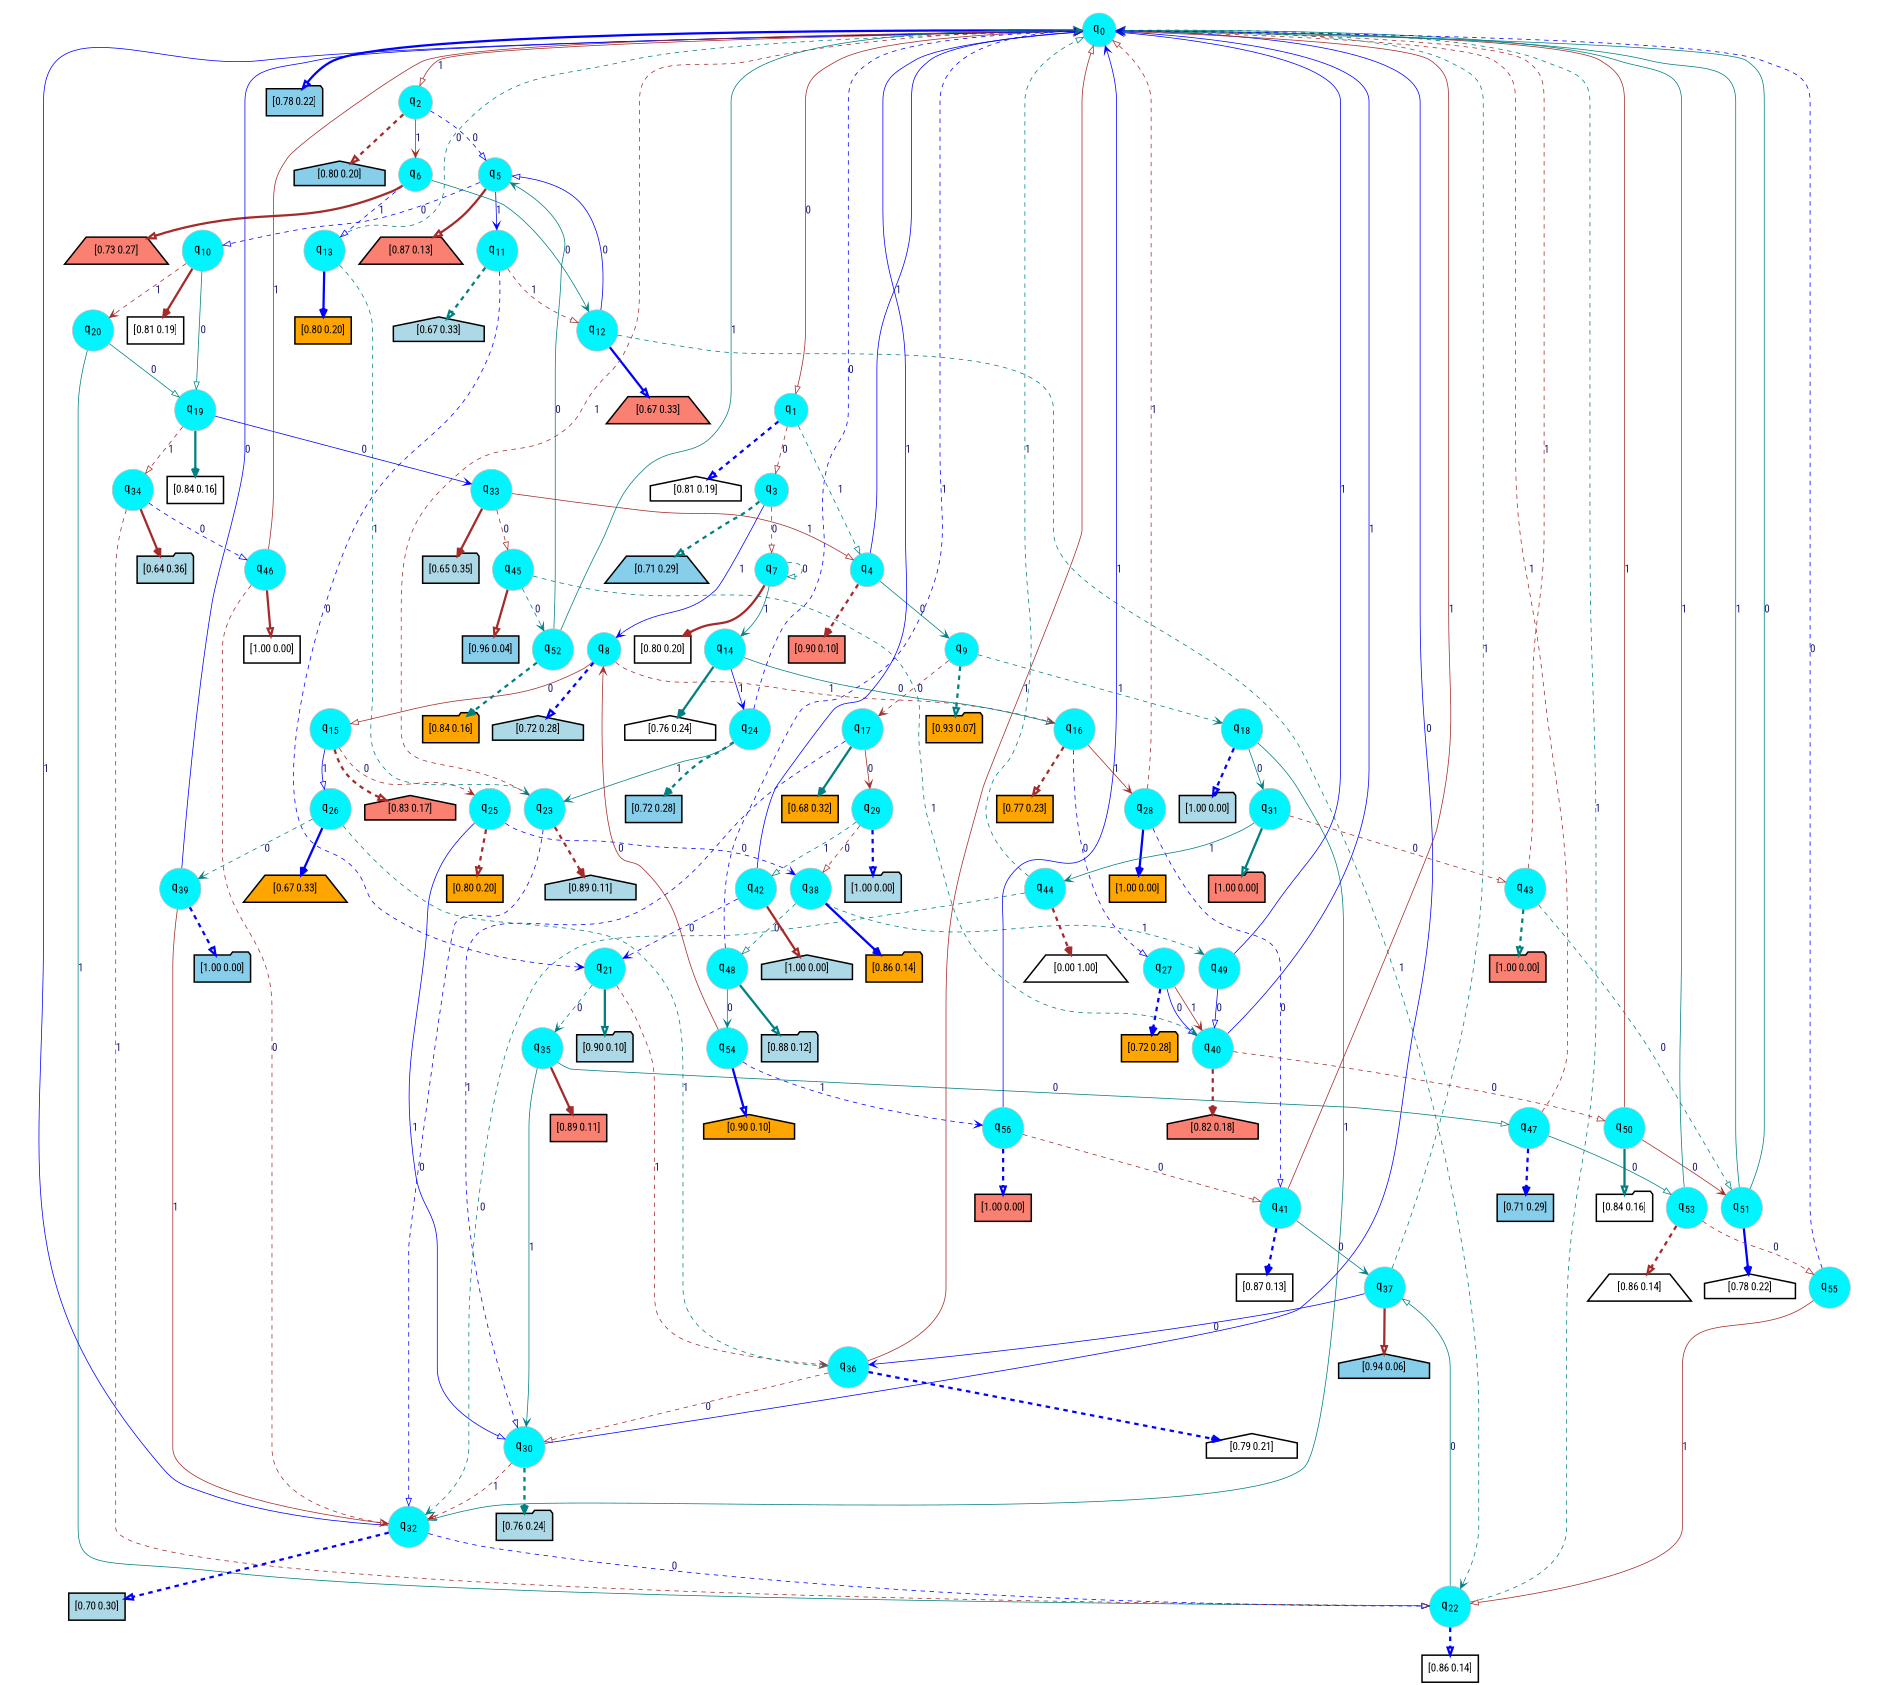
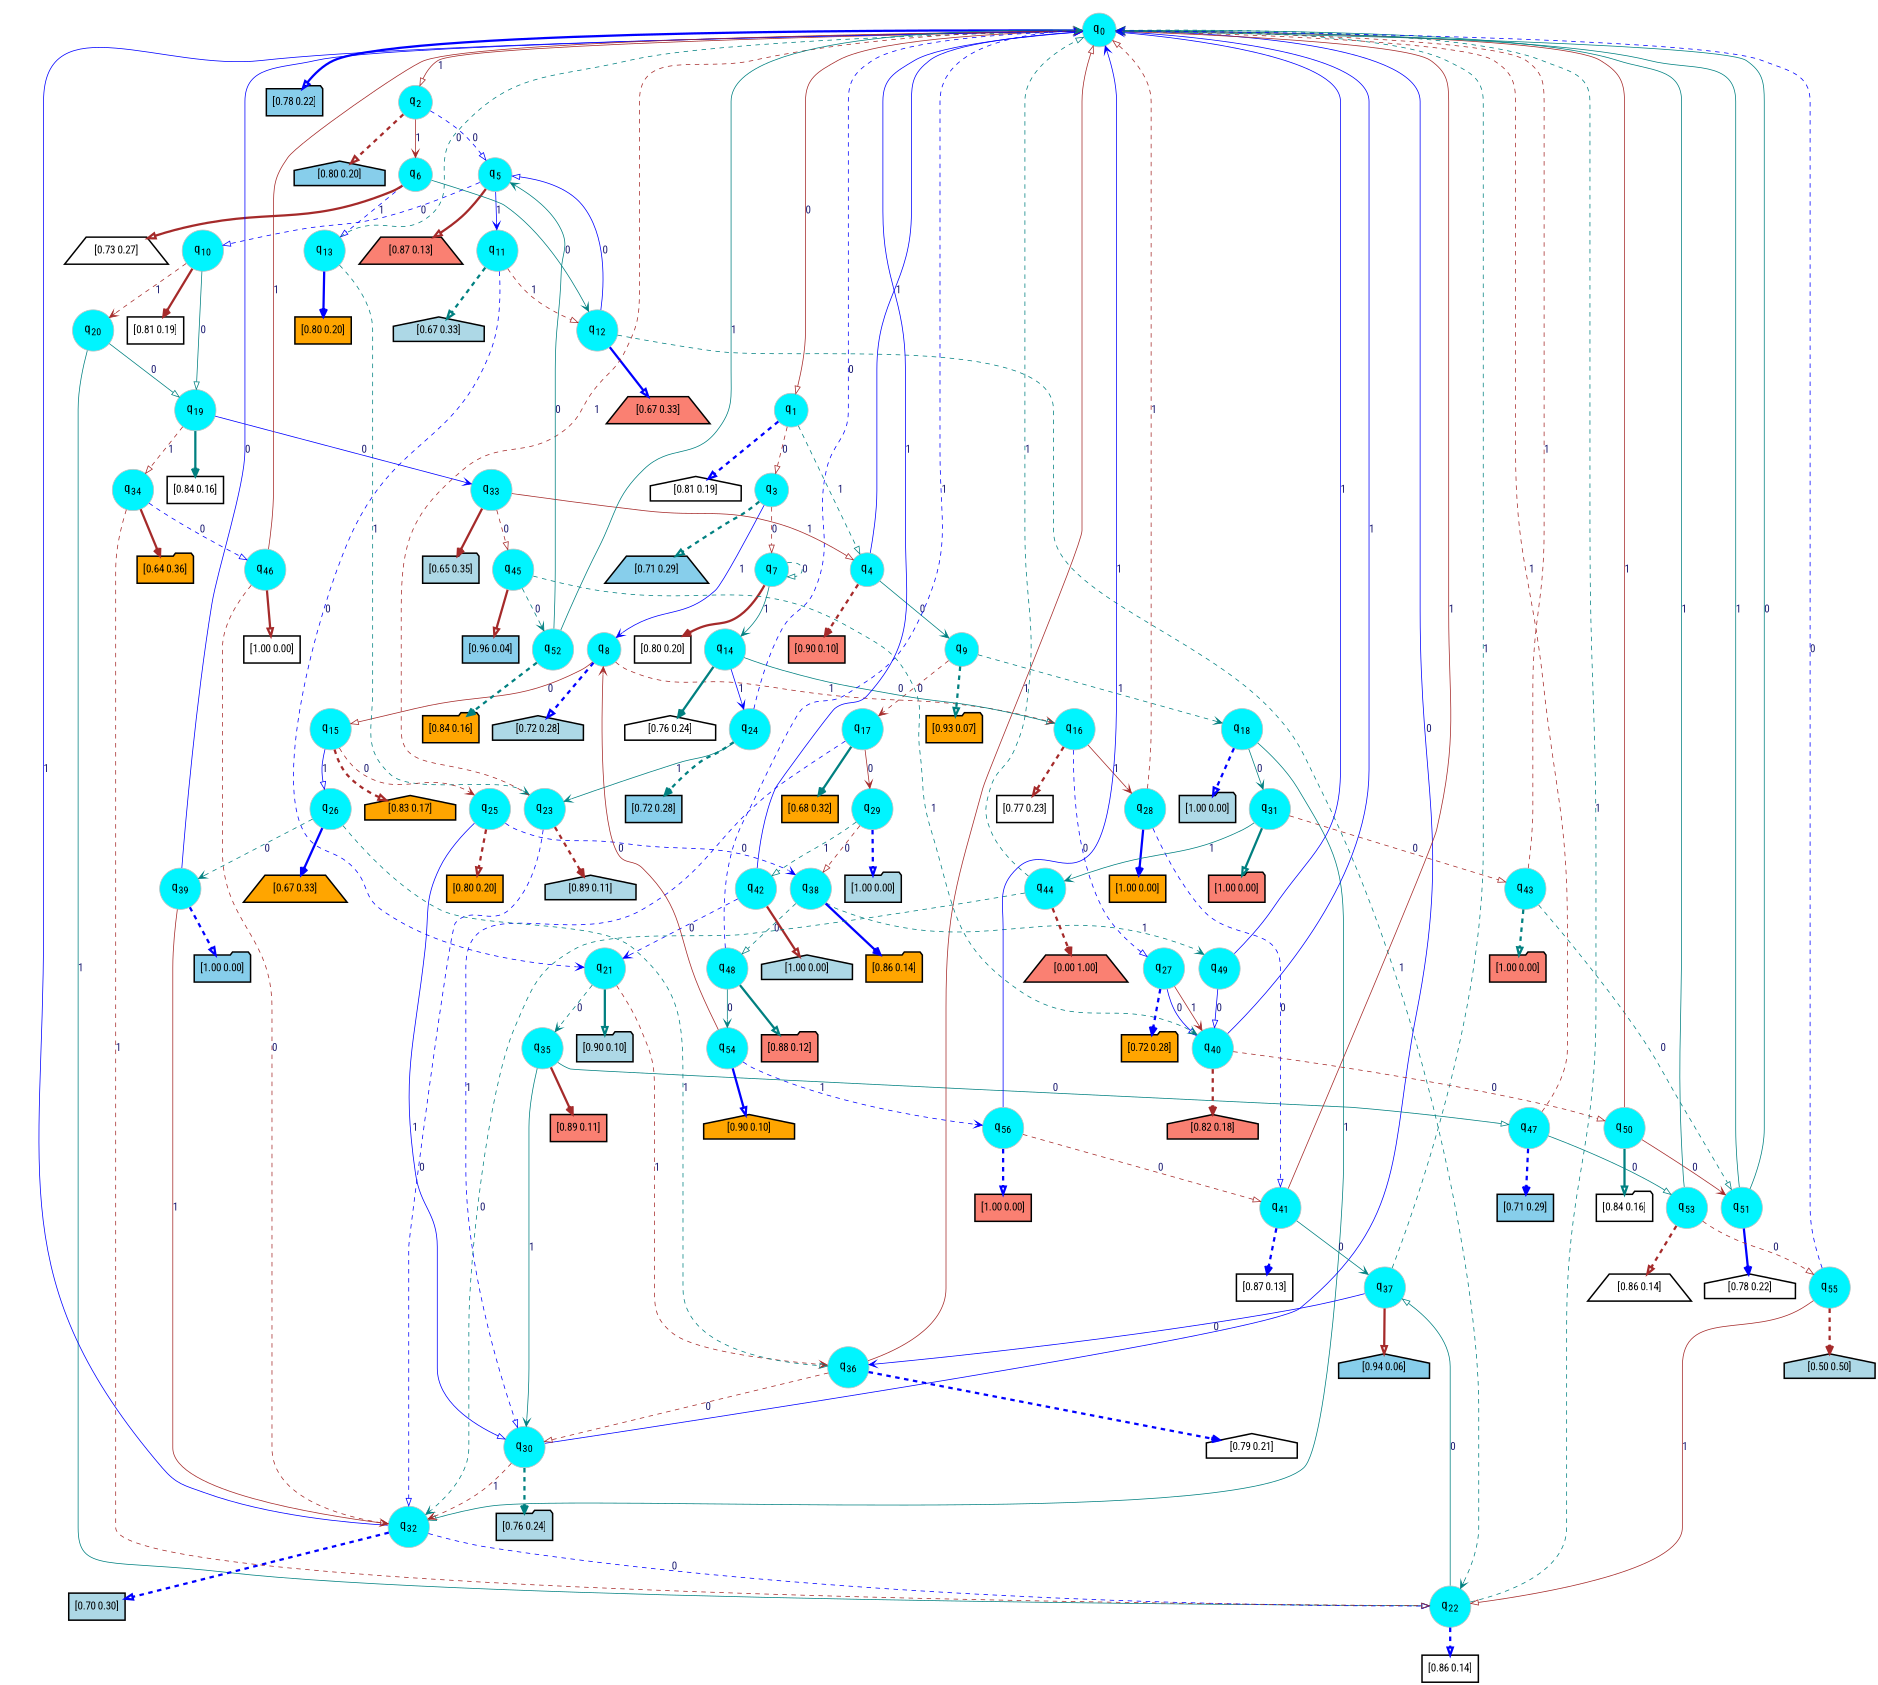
(116, 251) -> (116, 251)
(165, 570) -> (165, 570)
(410, 809) -> (410, 809)
(1025, 809) -> (1025, 809)
(1076, 969) -> (1076, 969)
(790, 1048) -> (790, 1048)
none -> (1830, 1367)
